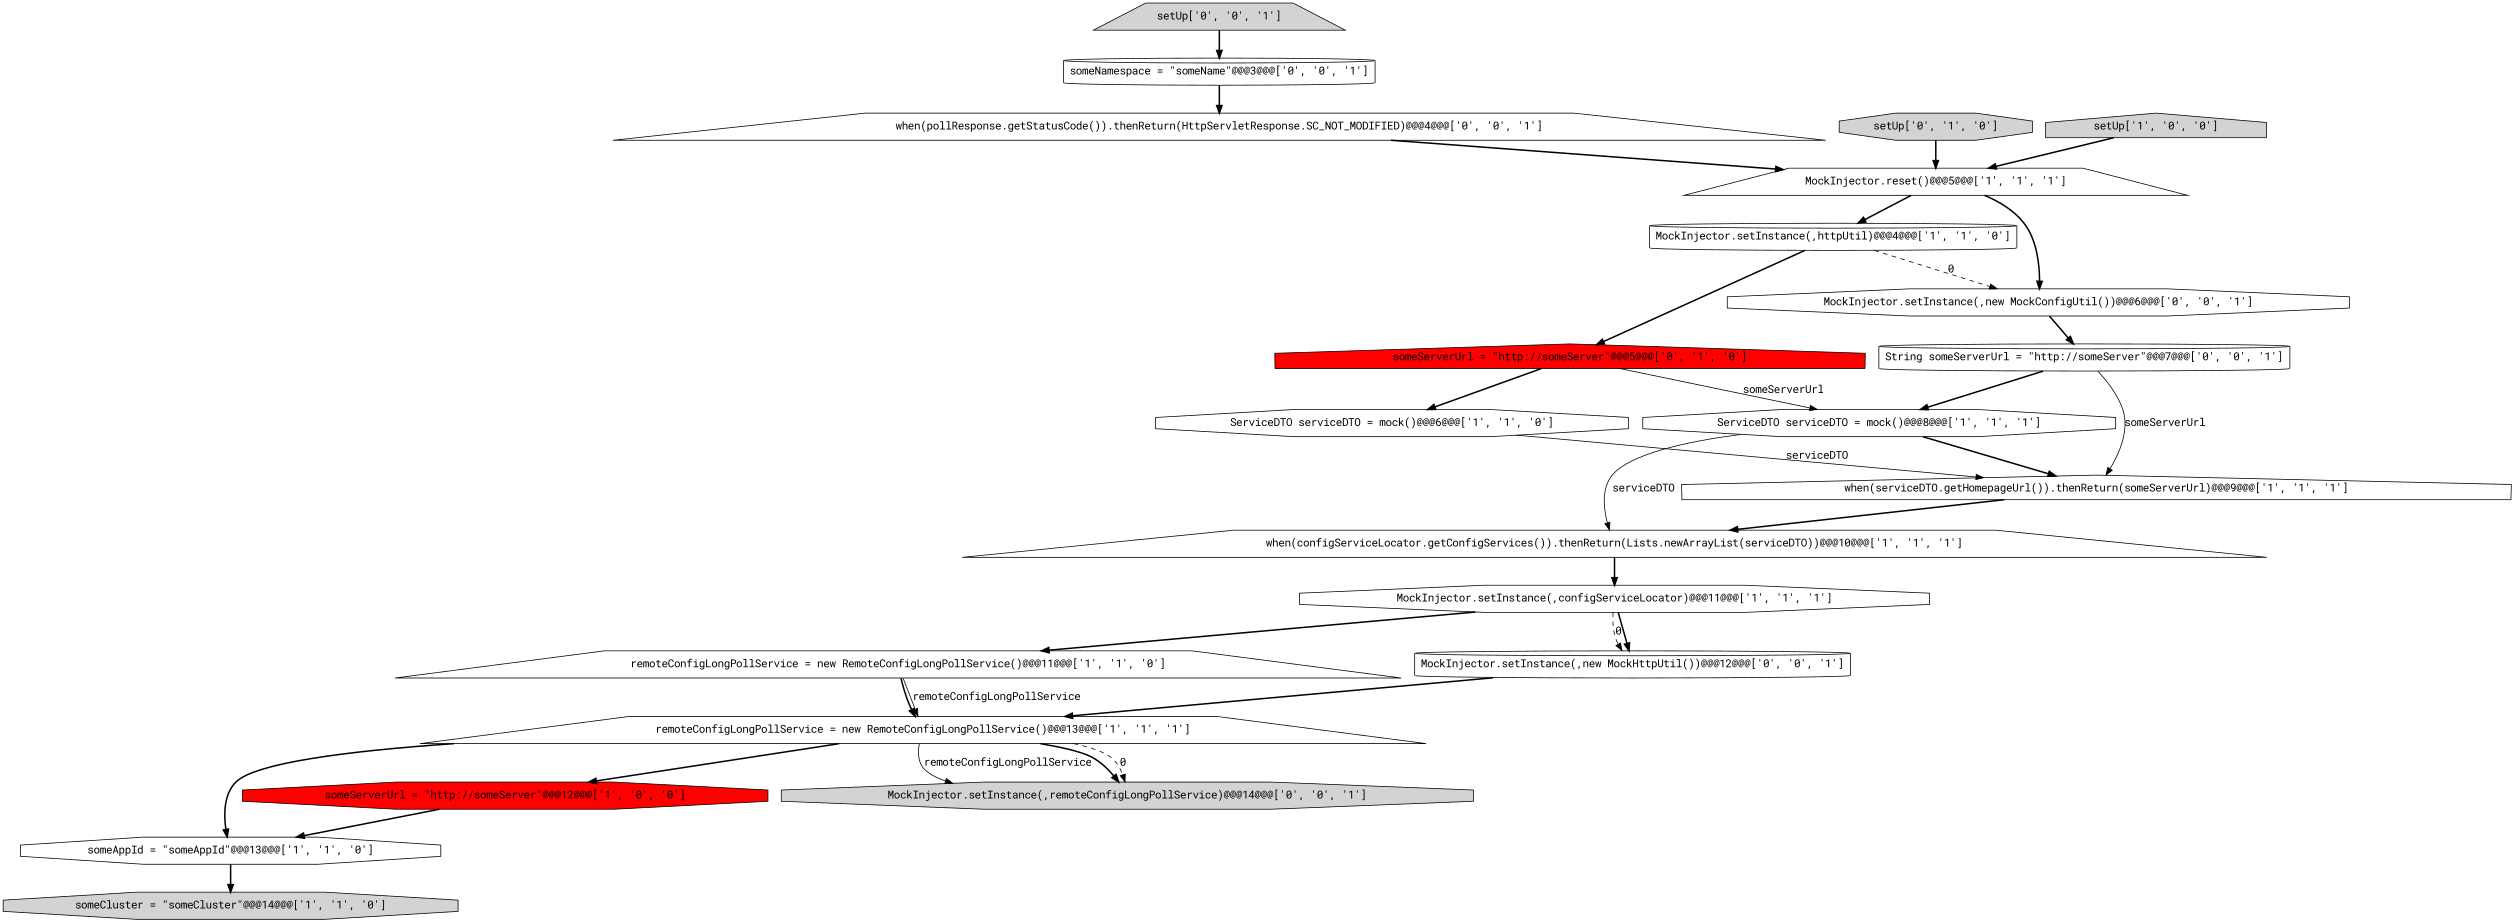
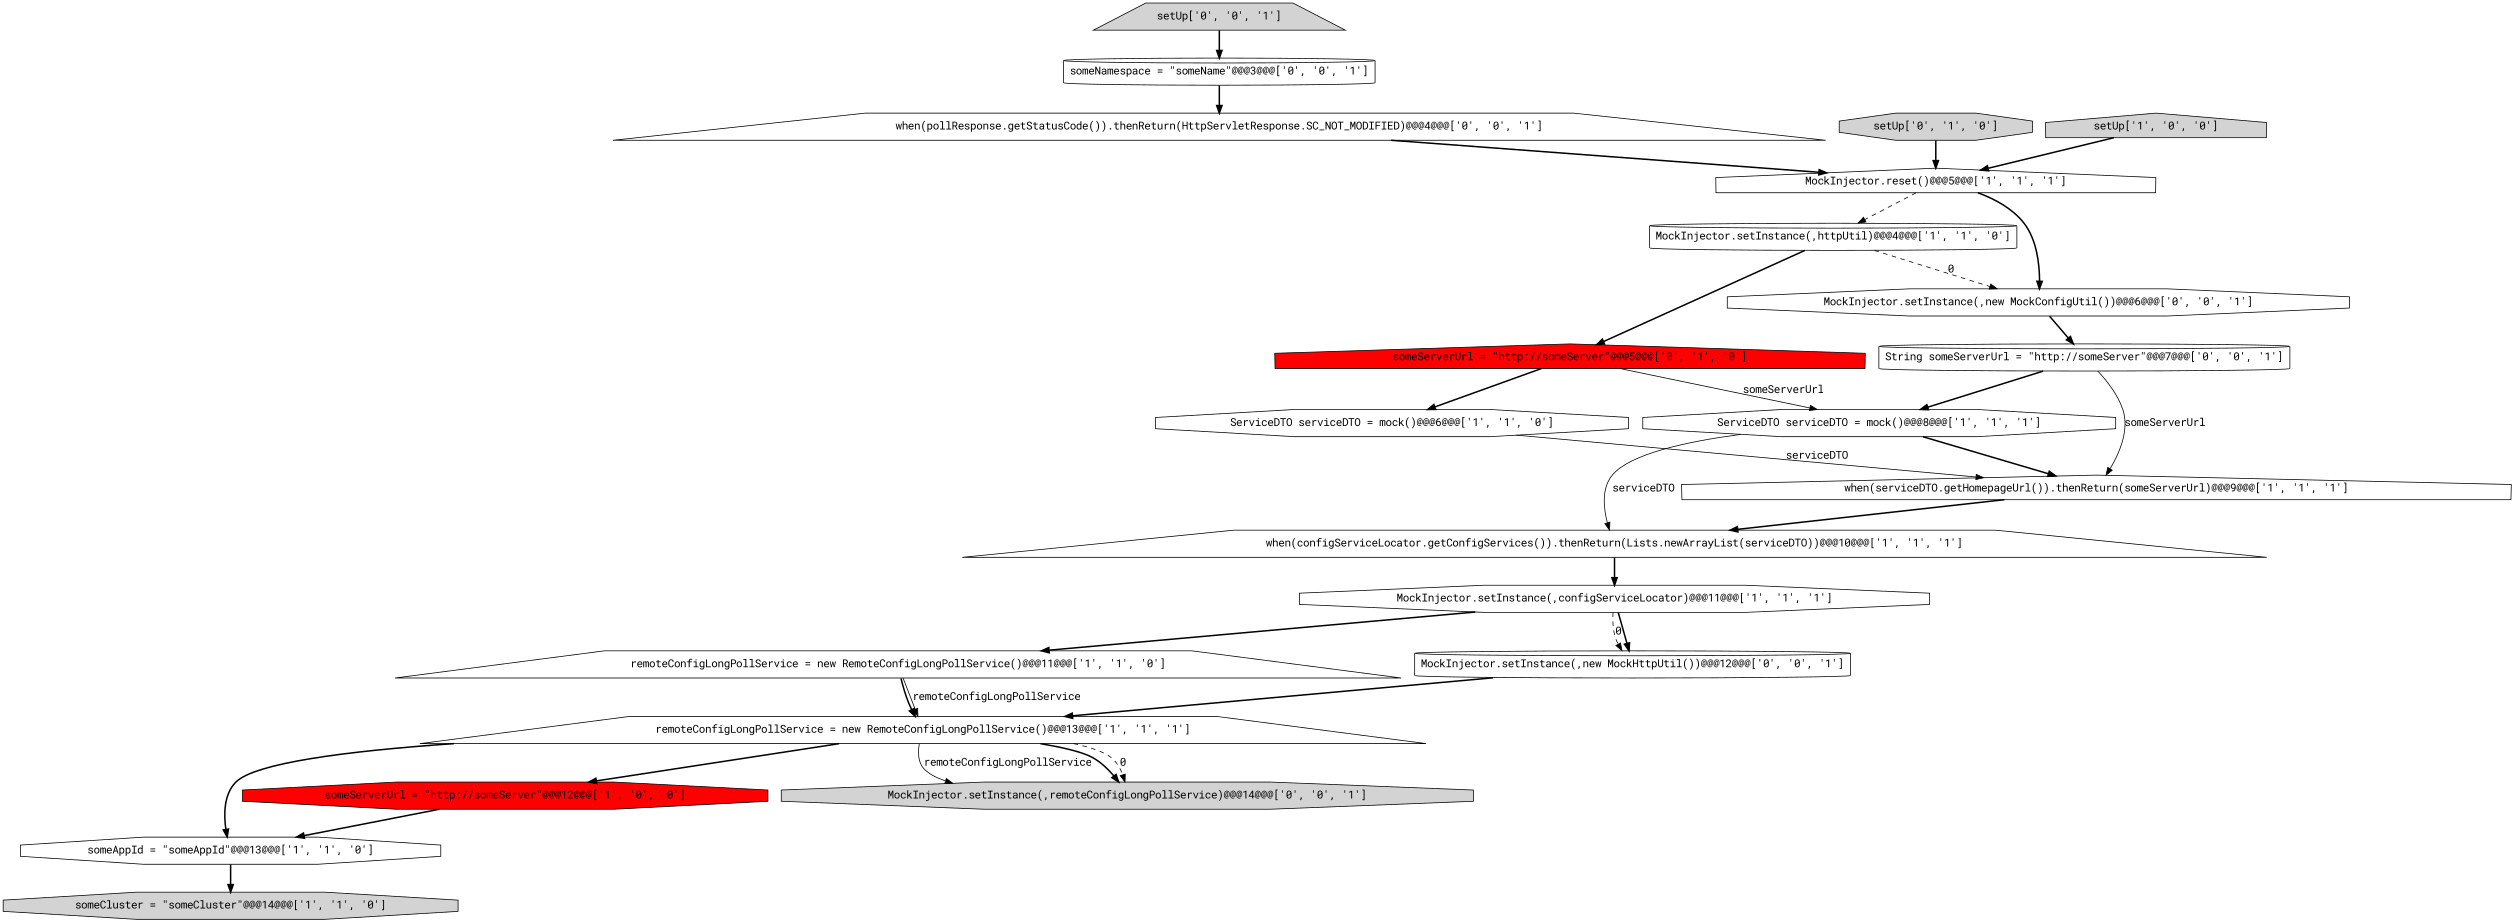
(1936, 182) -> (1936, 182)
(1888, 207) -> (1890, 206)
